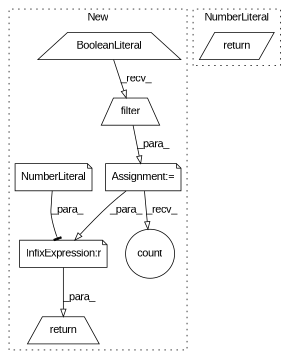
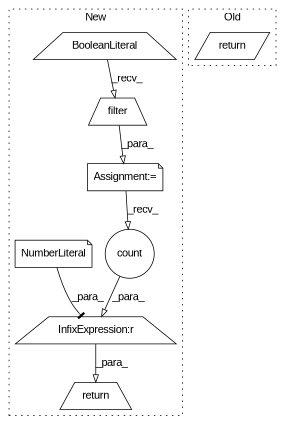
(237, 18) -> (232, 18)
(102, 212) -> (112, 293)
(63, 254) -> (96, 330)
